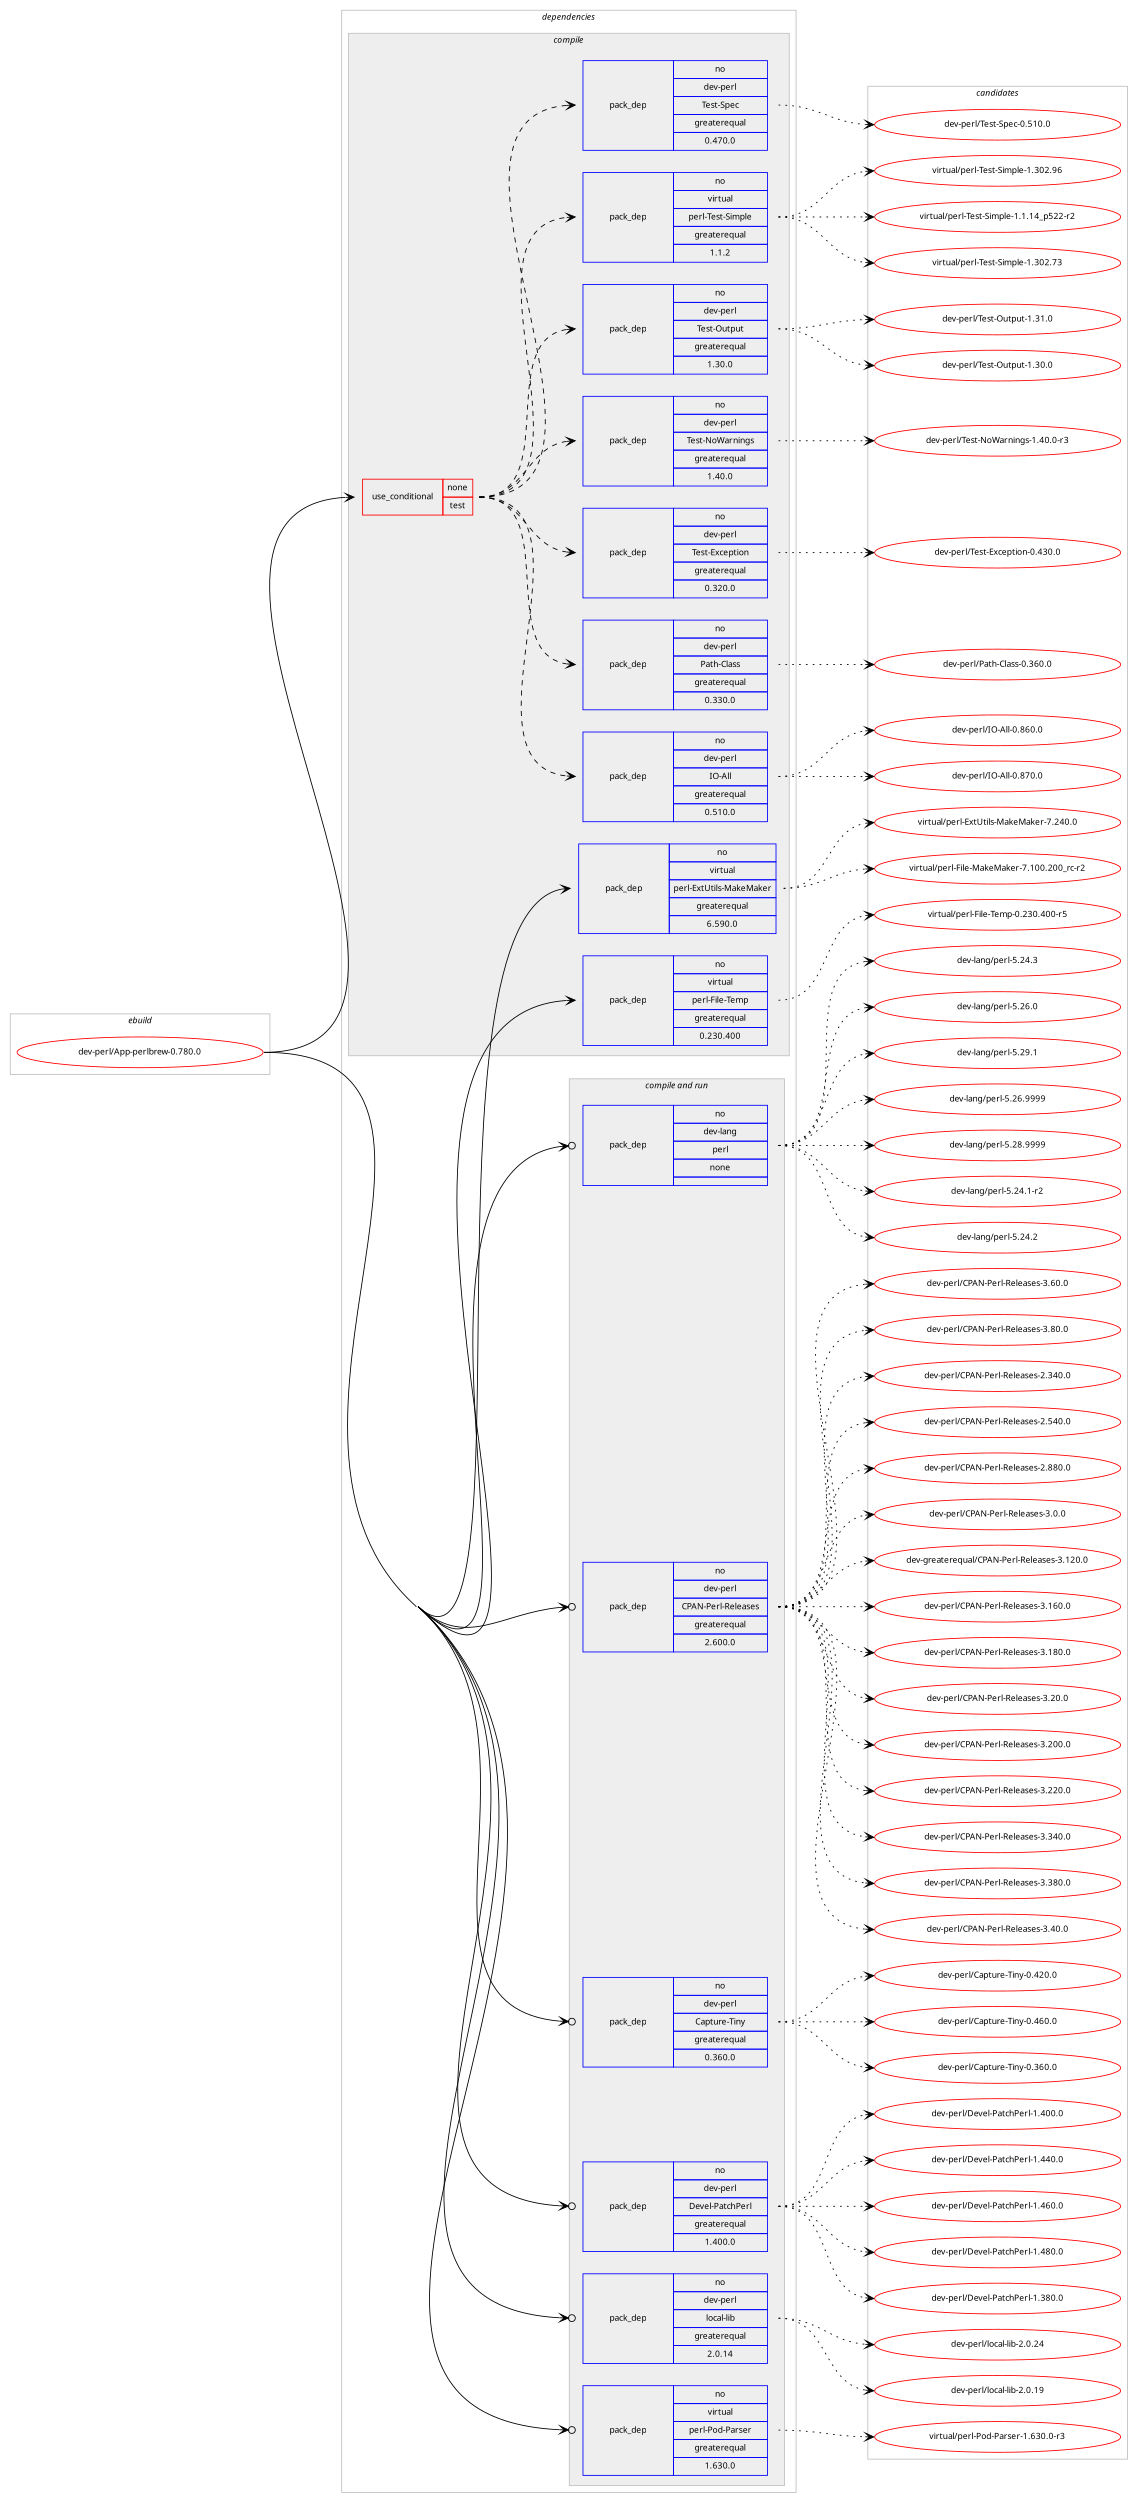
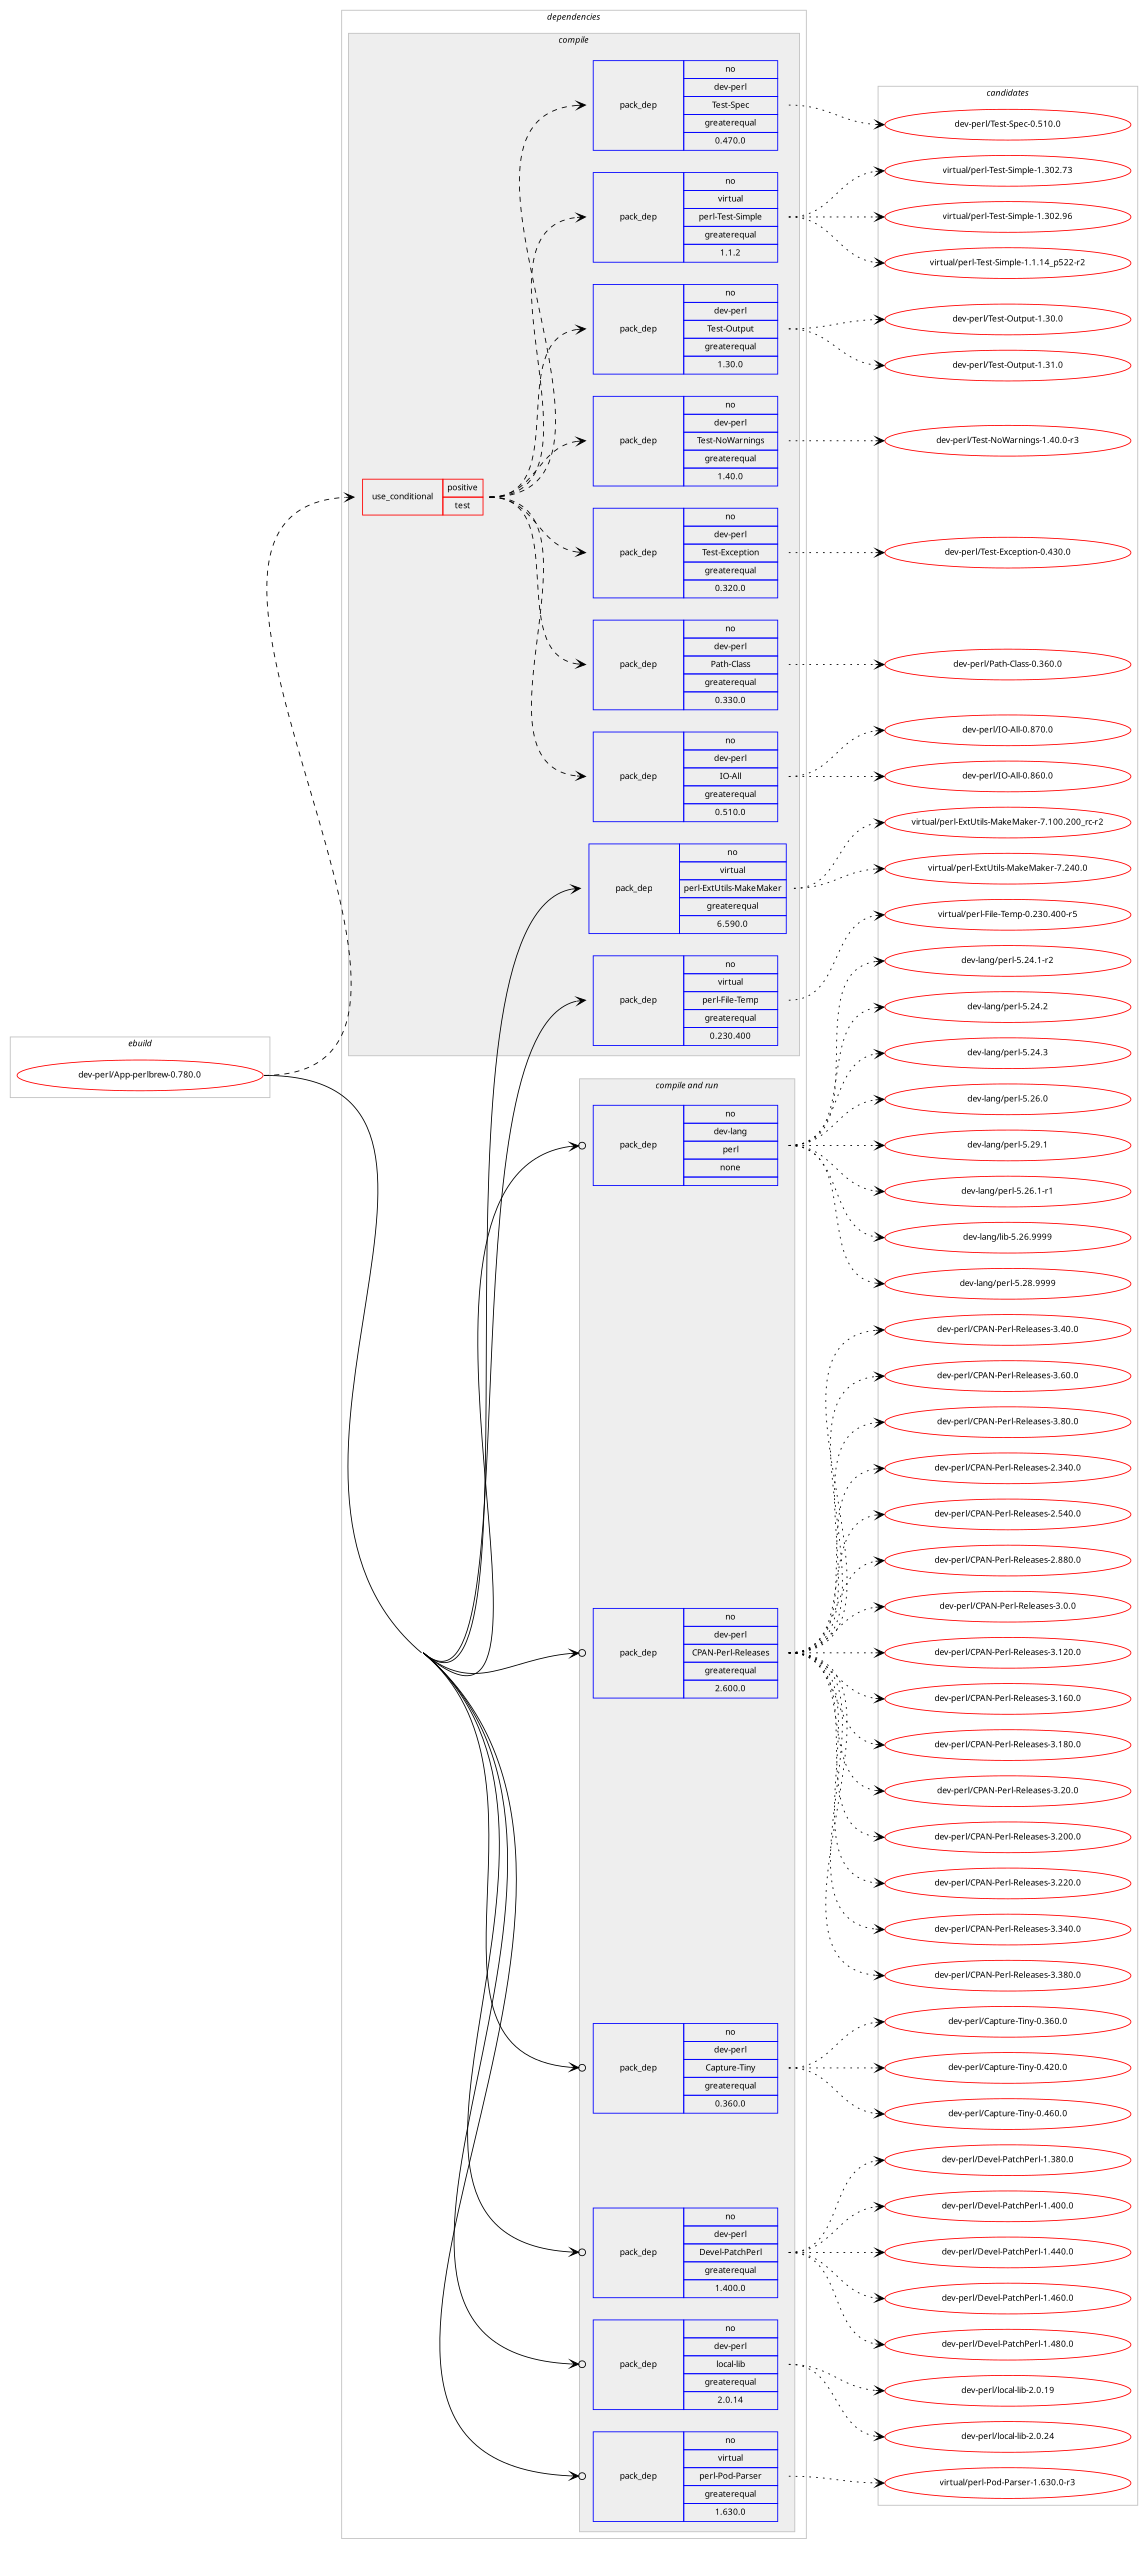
(458, 488) -> (463, 488)
(310, 779) -> (310, 790)
(998, 869) -> (1008, 823)
(998, 1099) -> (1008, 1238)
none -> (1008, 1192)
(998, 1561) -> (1008, 1653)
